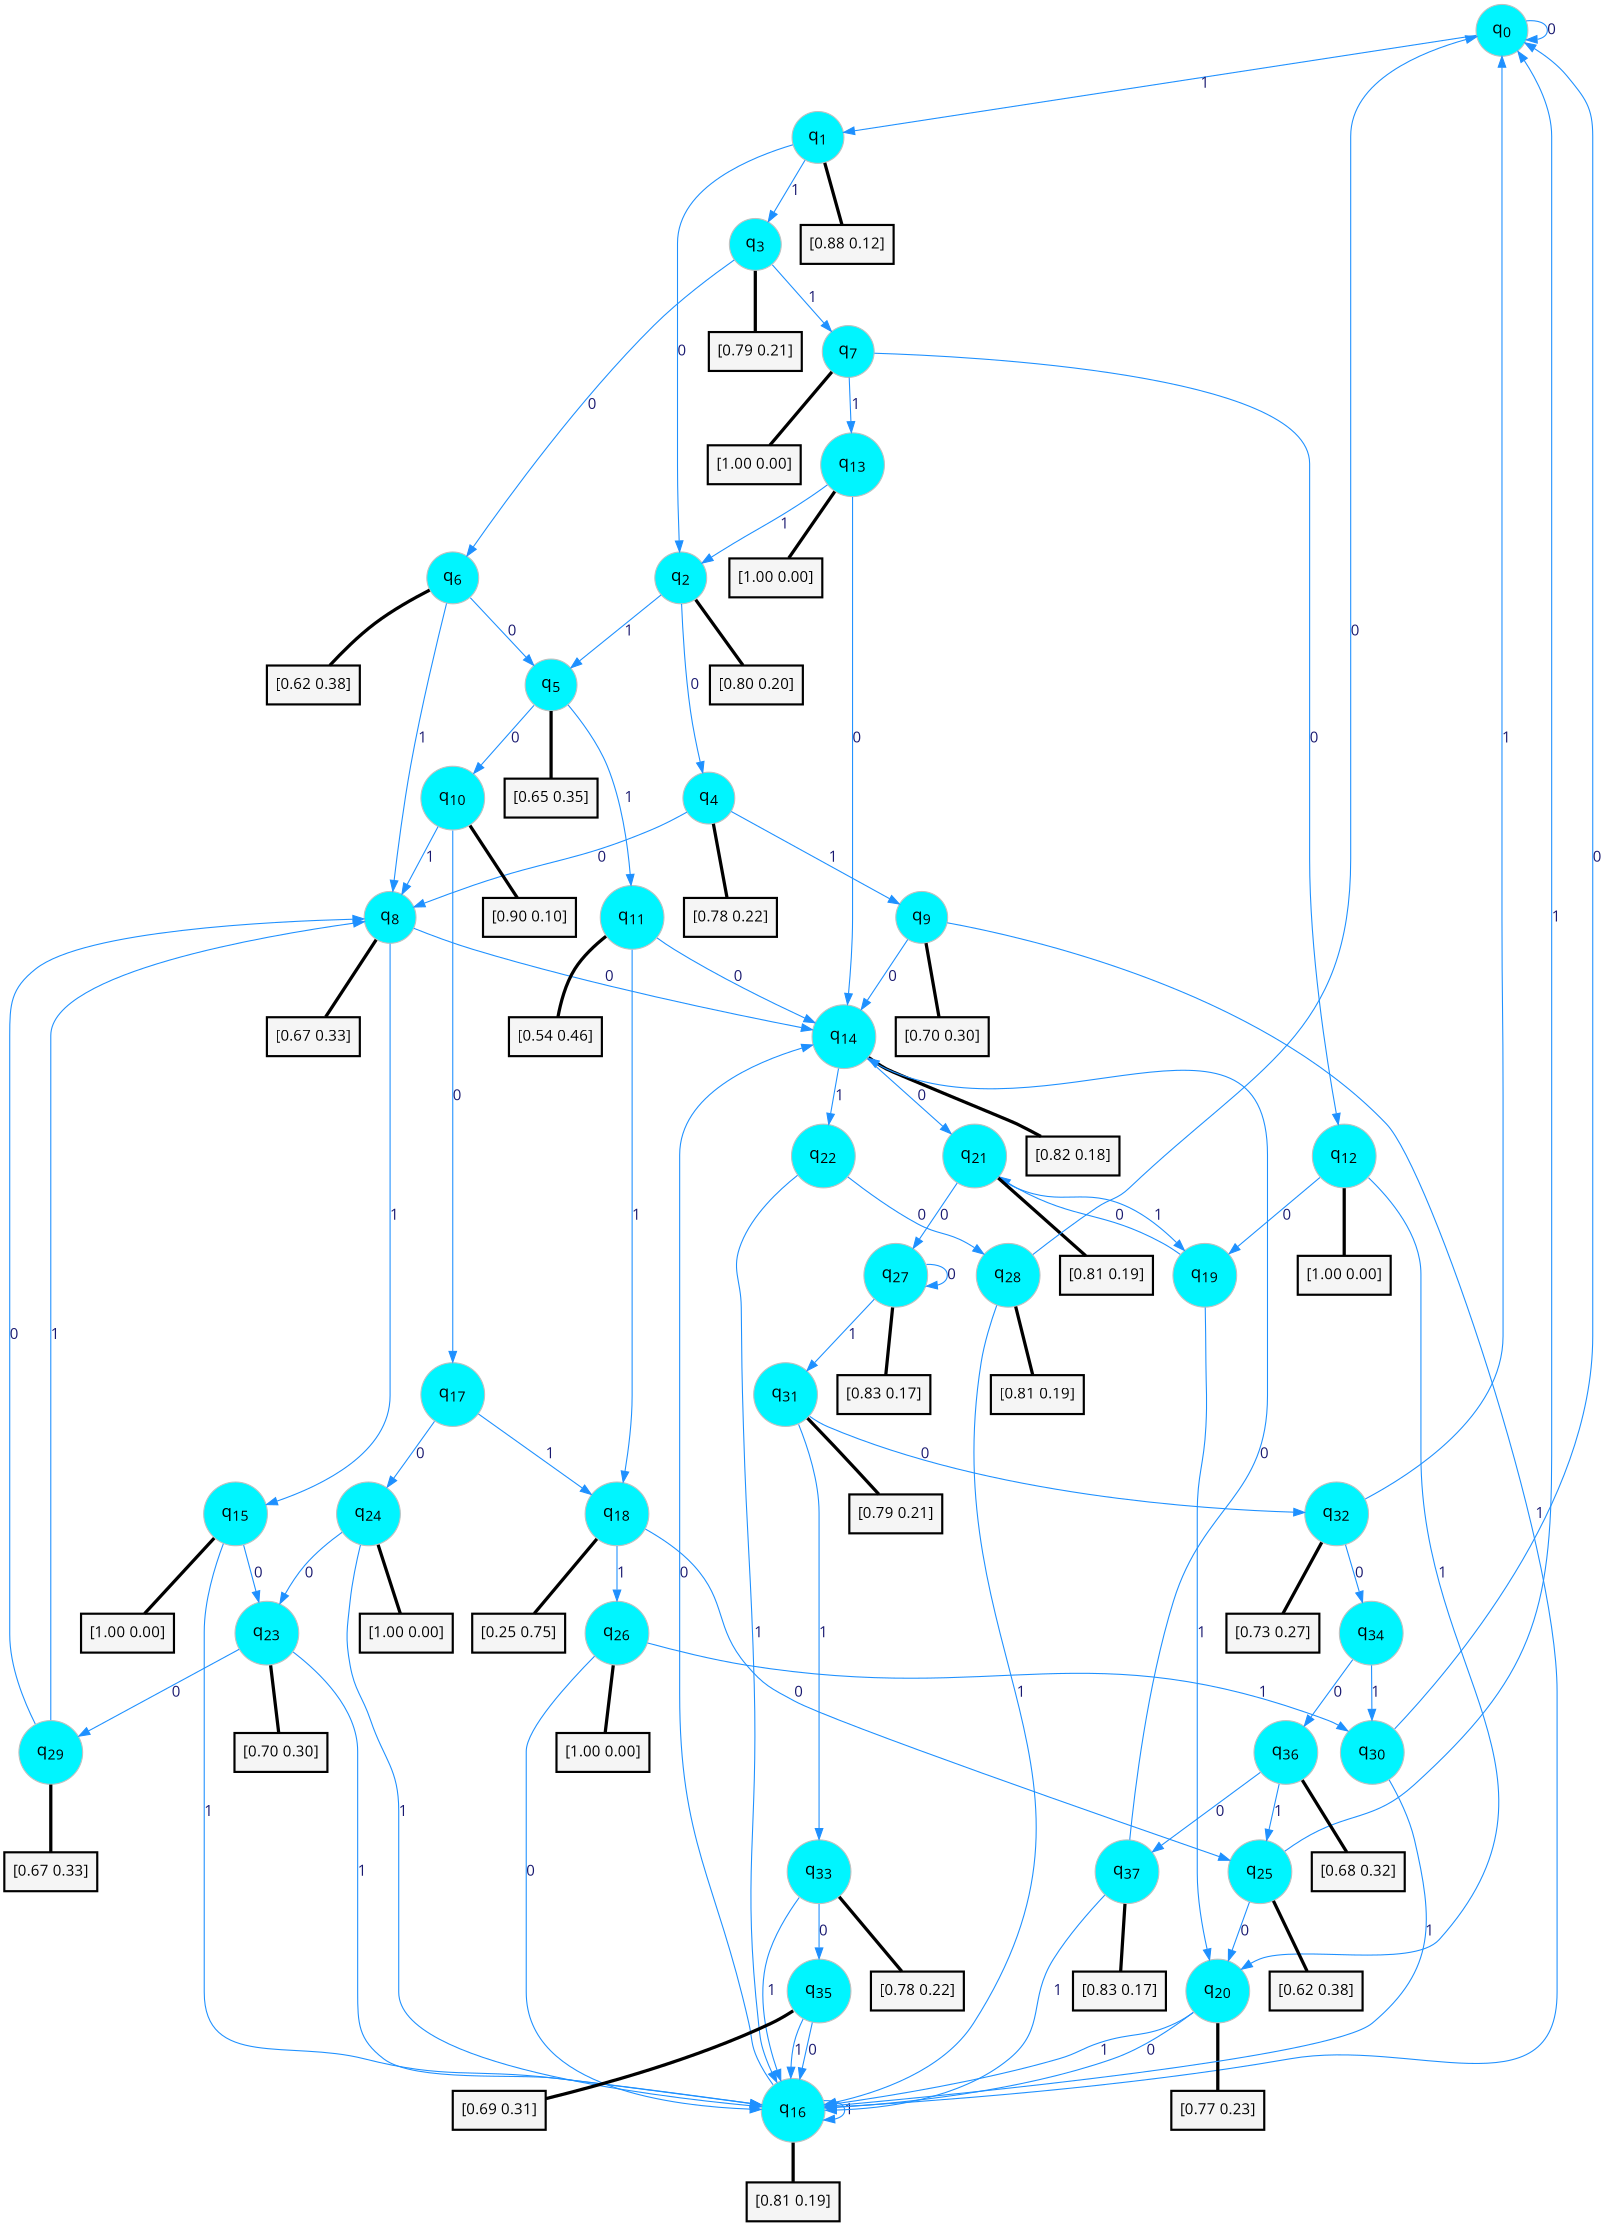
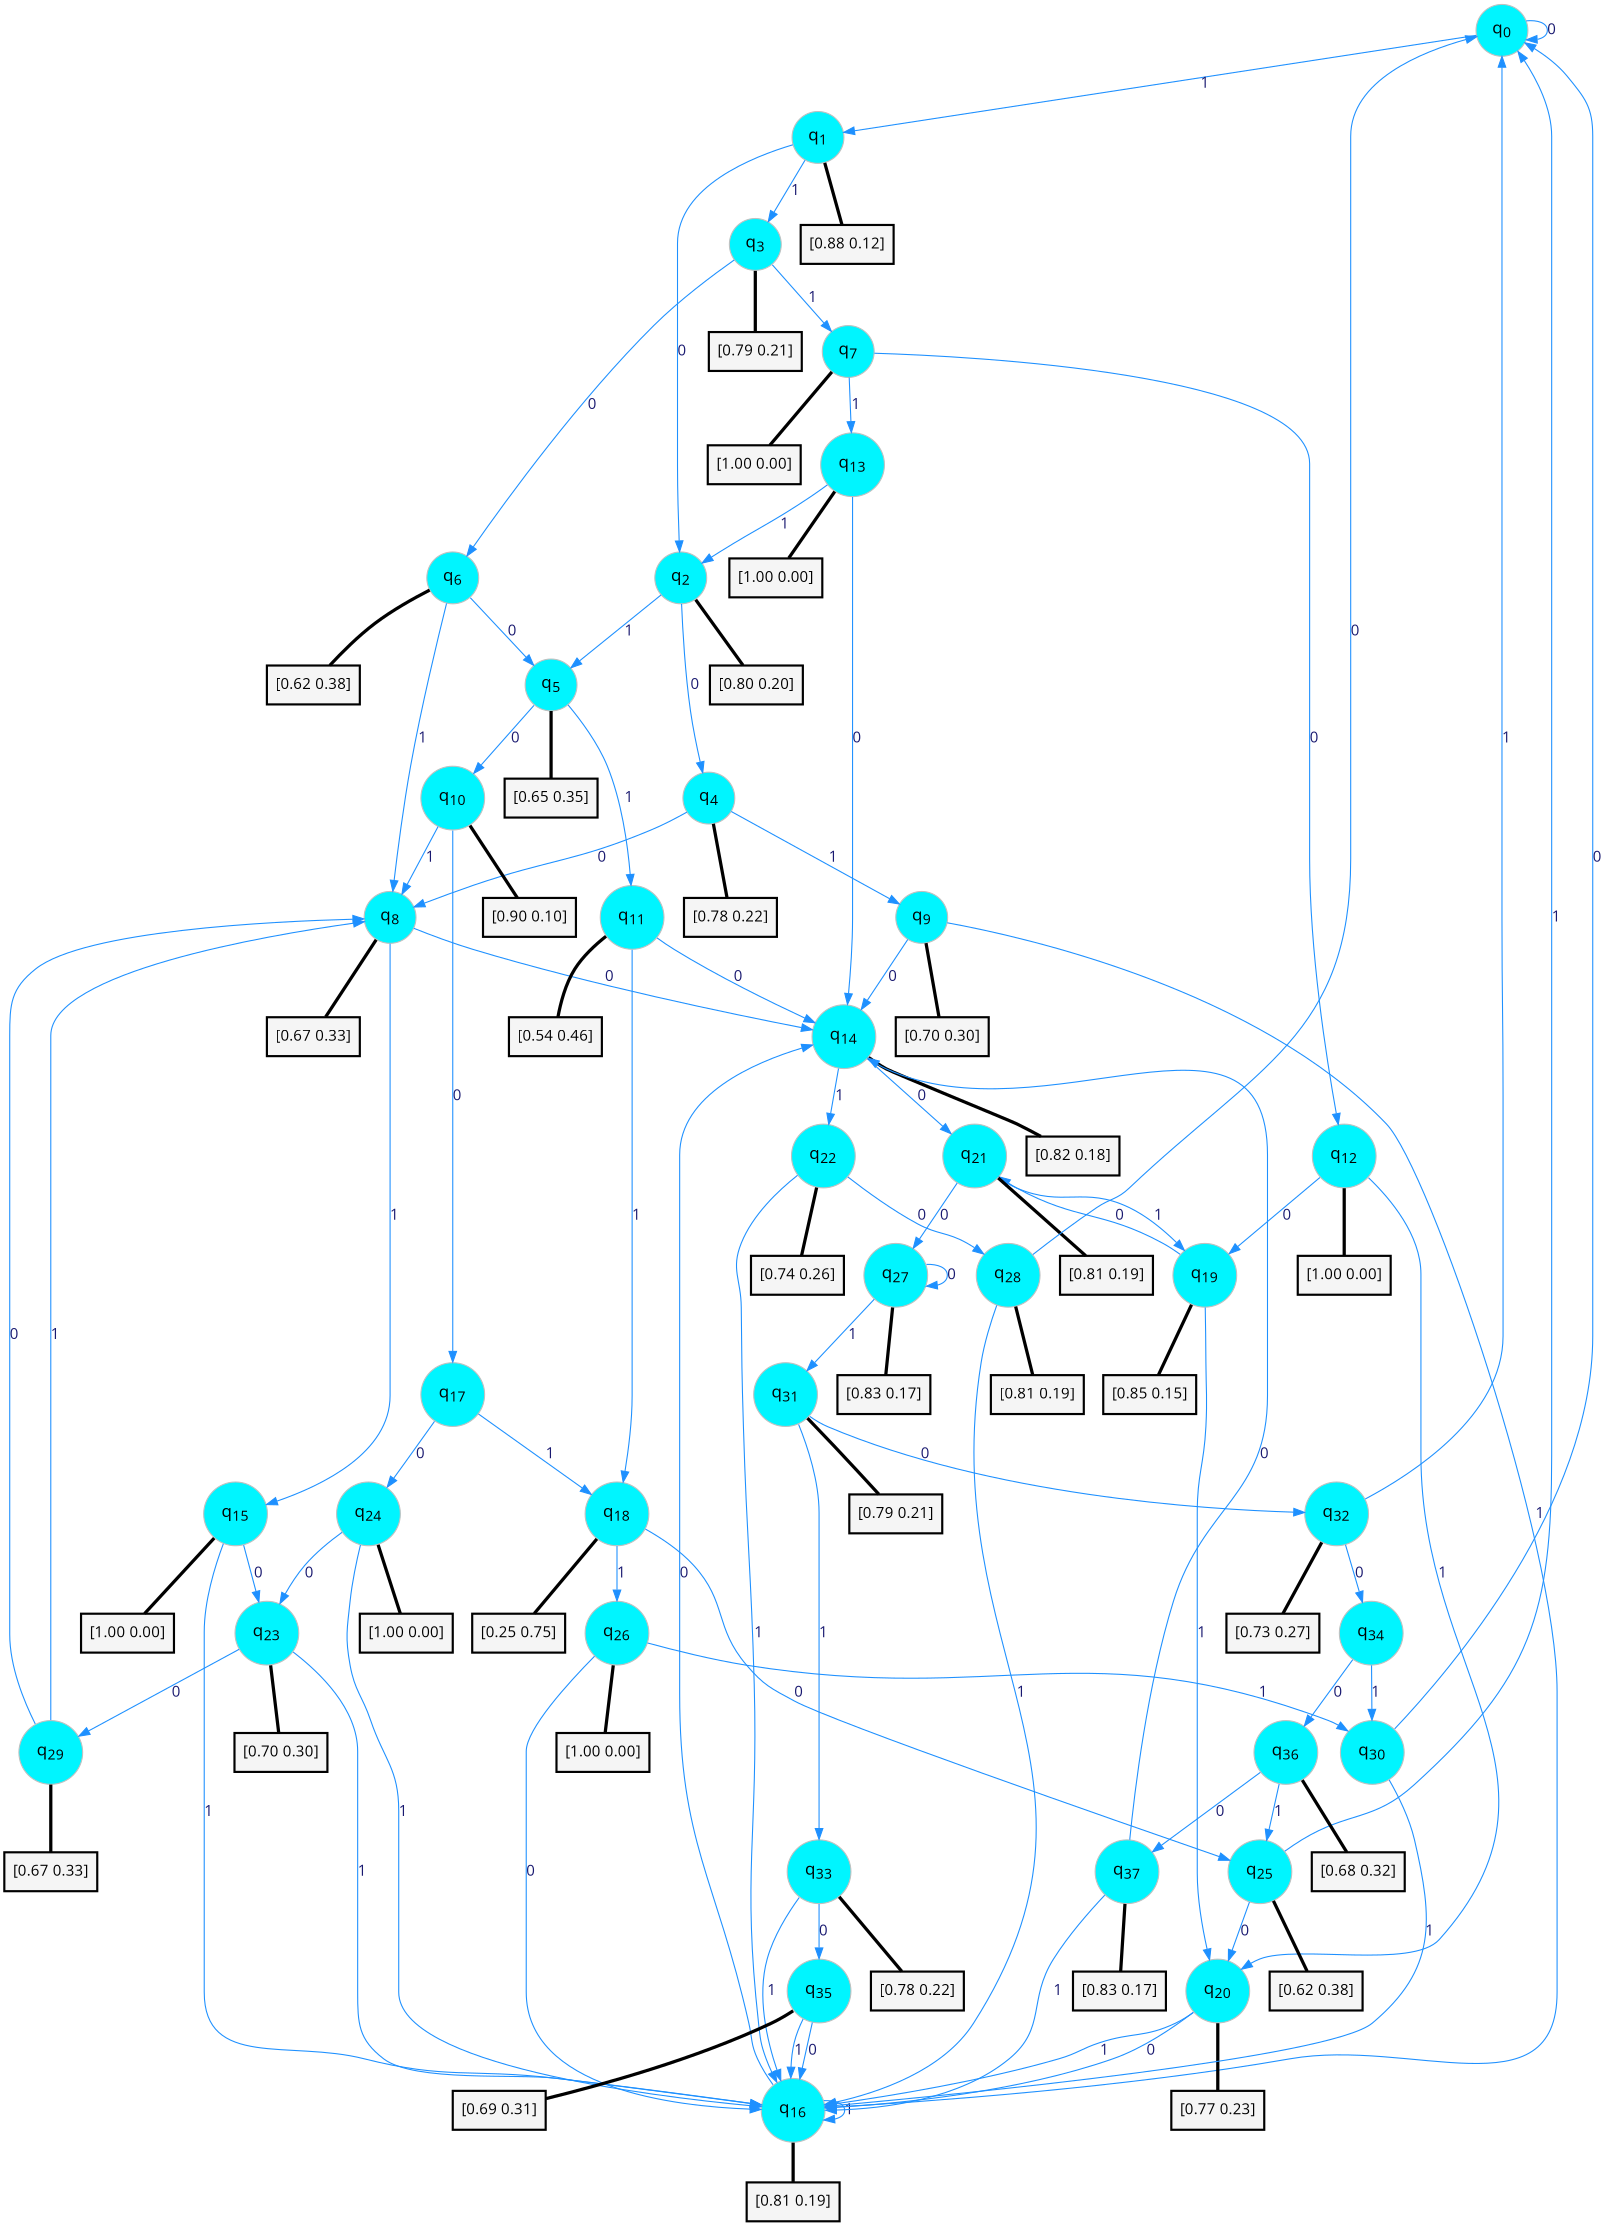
none -> (797, 1275)
none -> (1150, 1395)
